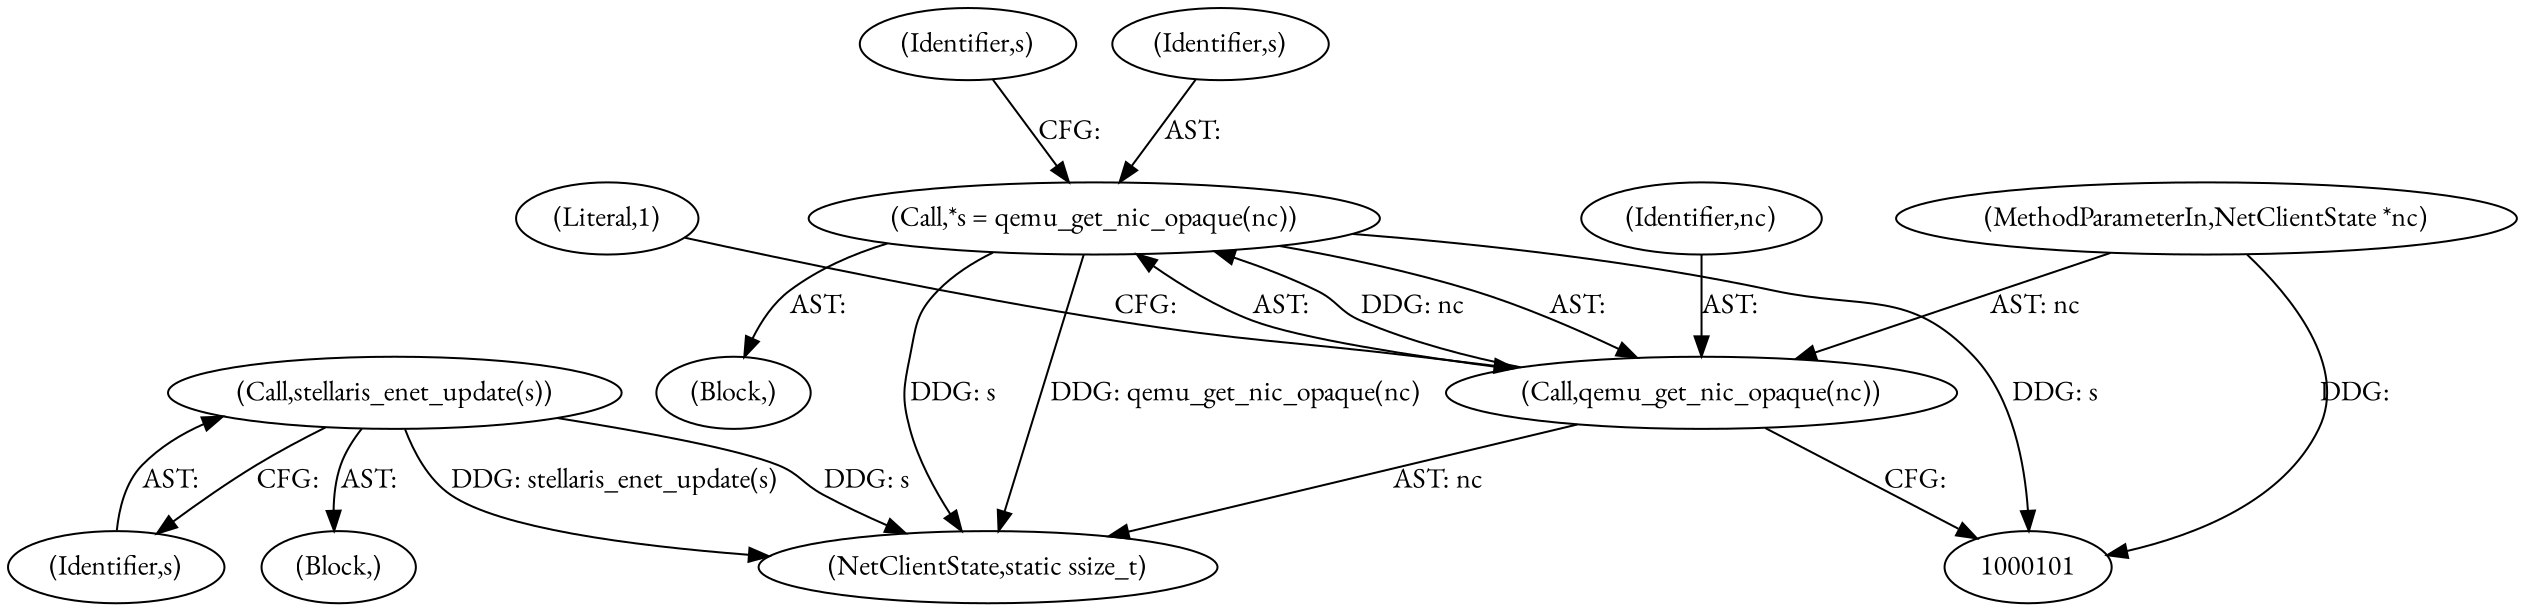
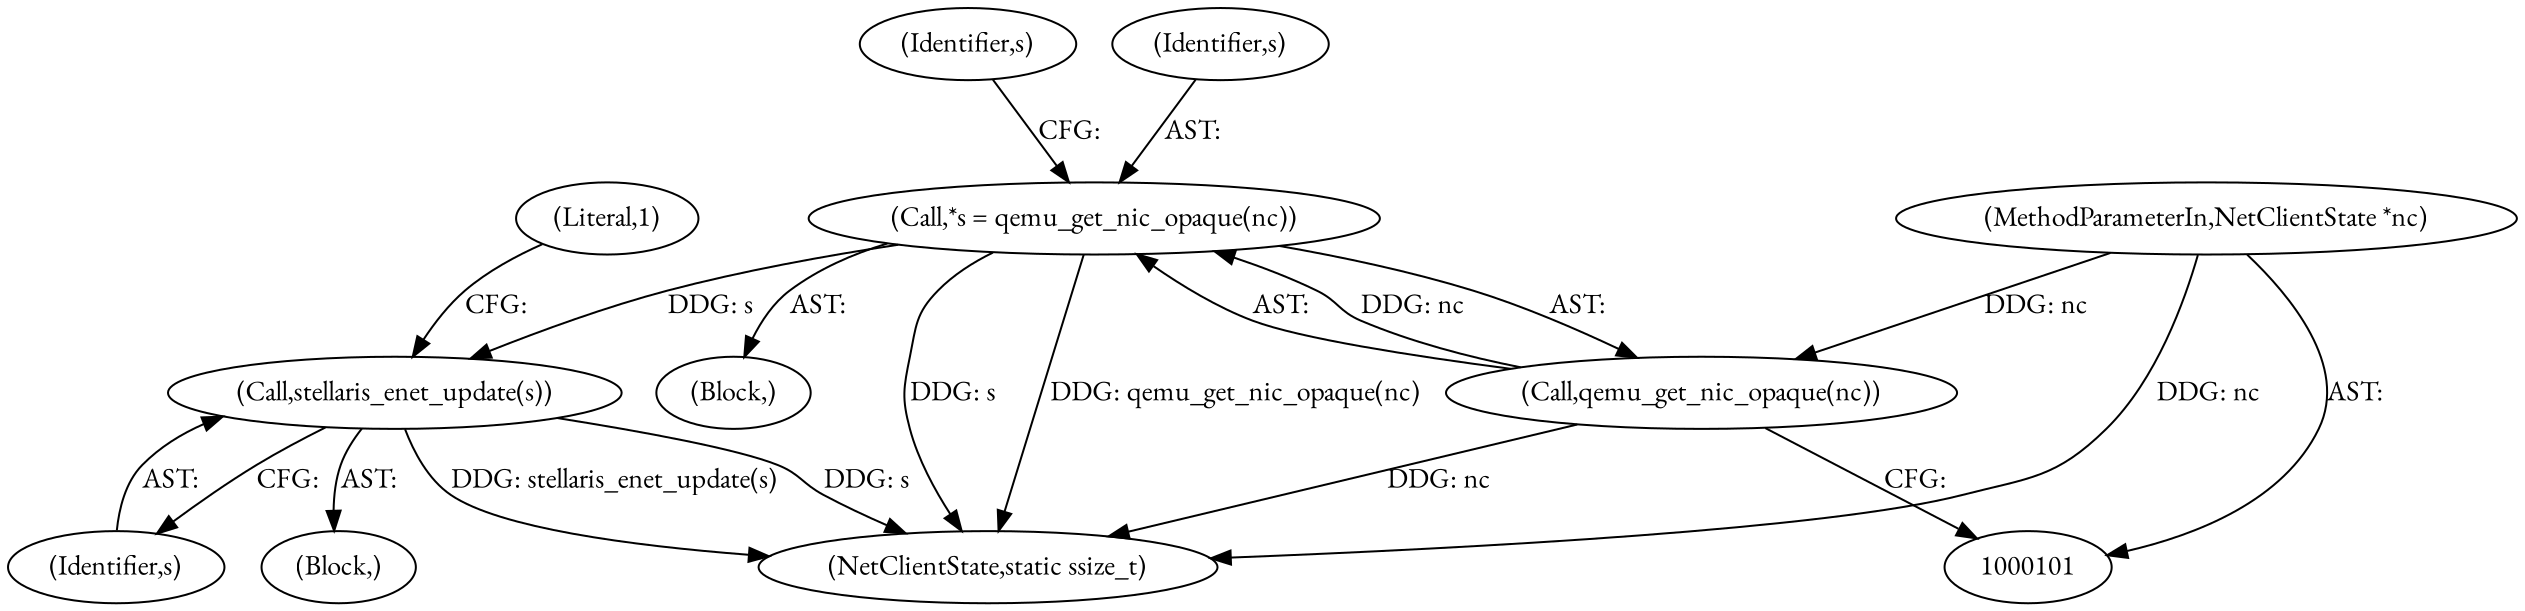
(1702, 218) -> none
(1753, 286) -> (690, 285)
(2036, 306) -> (2036, 306)
(1087, 316) -> (475, 283)
(2359, 393) -> (2359, 393)
(1439, 480) -> (1439, 480)
none -> (1777, 523)
